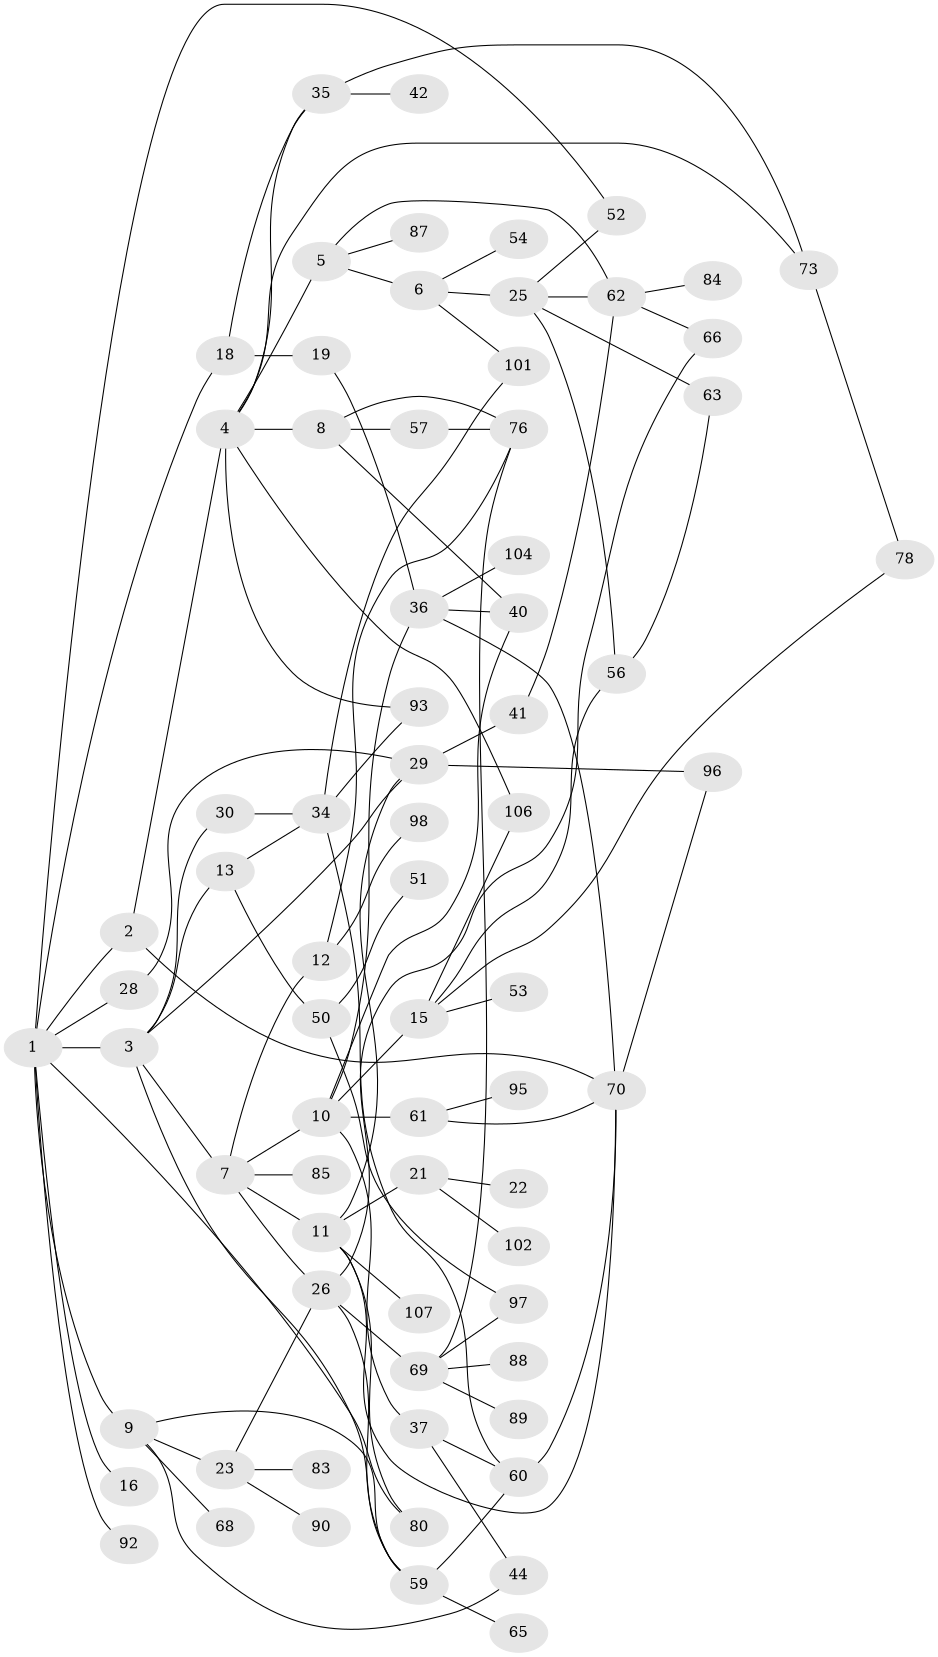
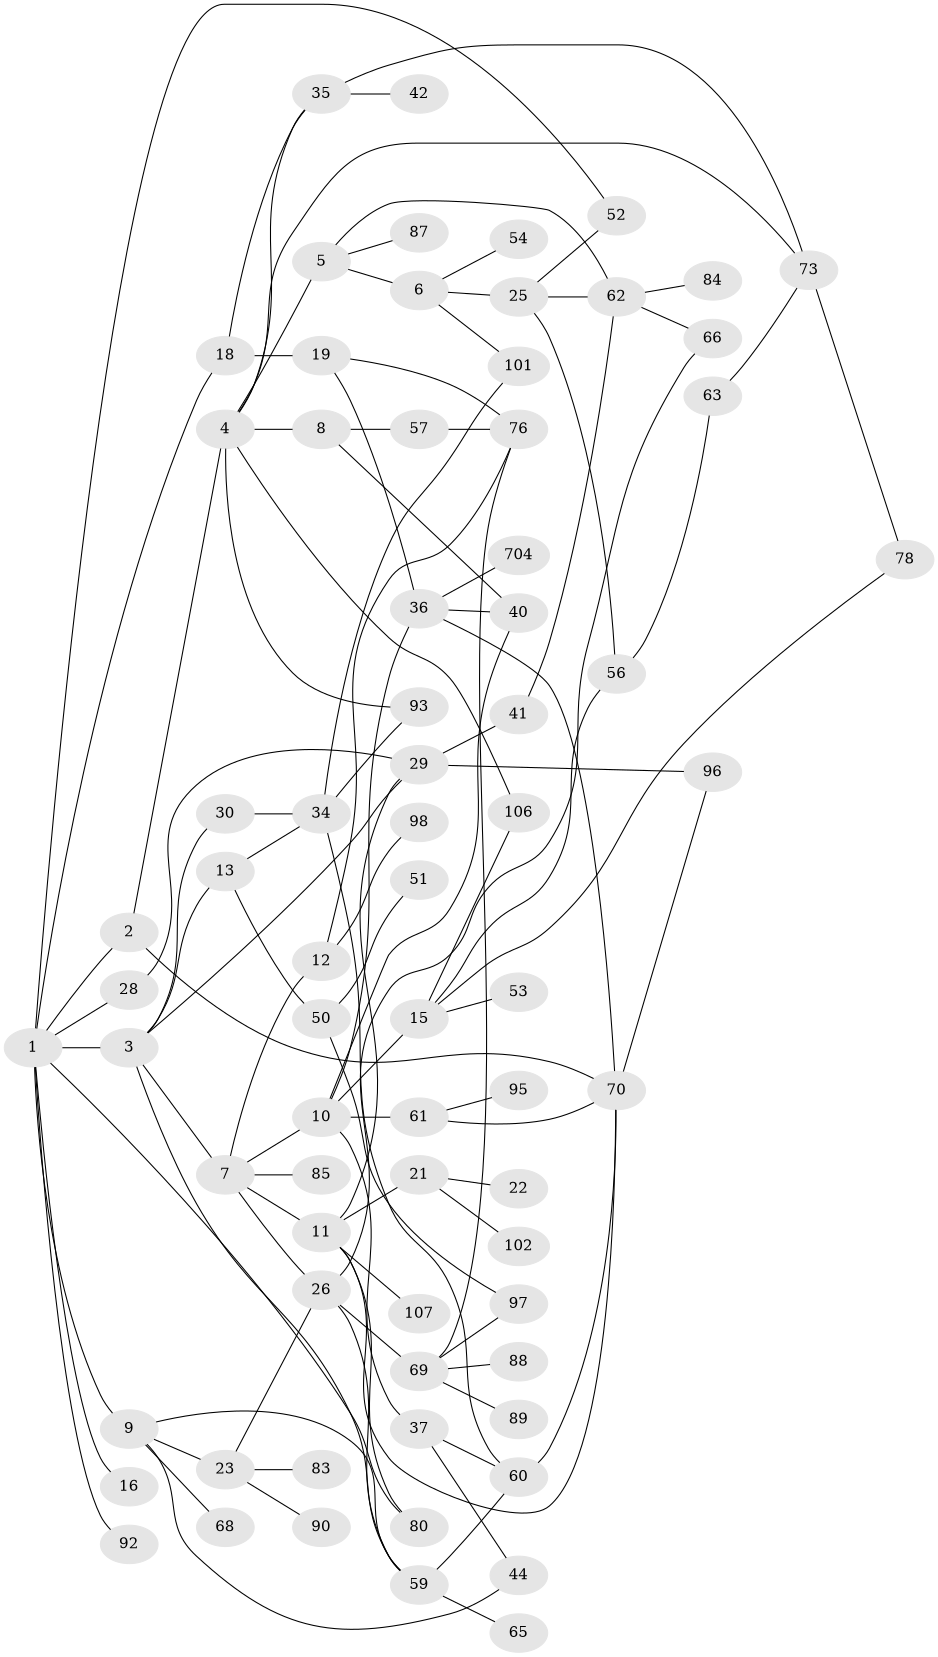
(616, 347) -> (765, 336)
(420, 396) -> (429, 377)
(519, 555) -> (519, 555)
